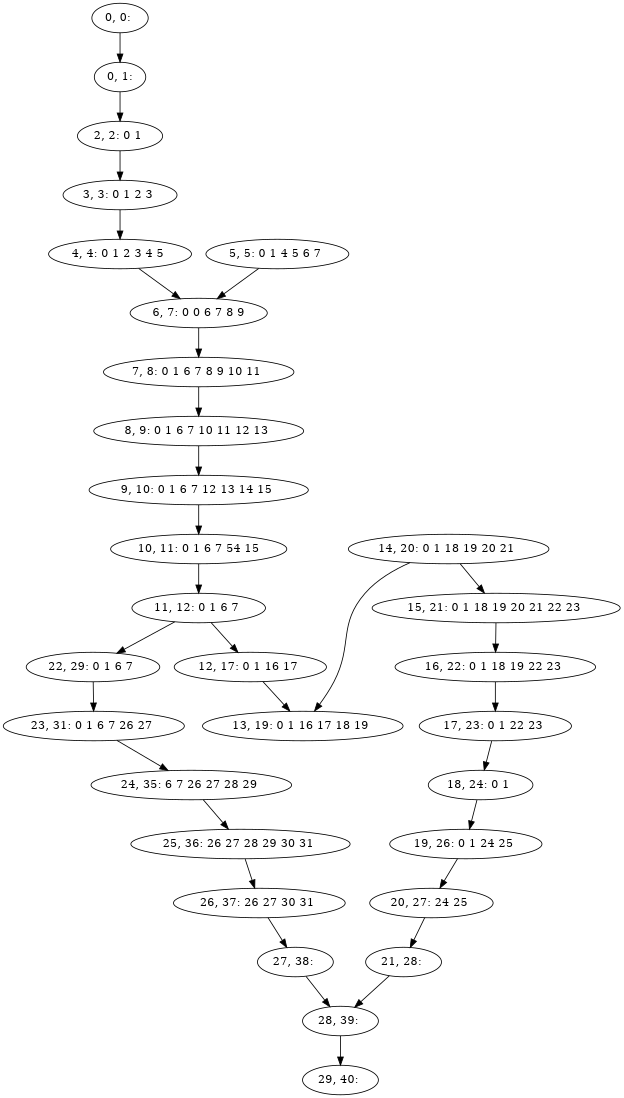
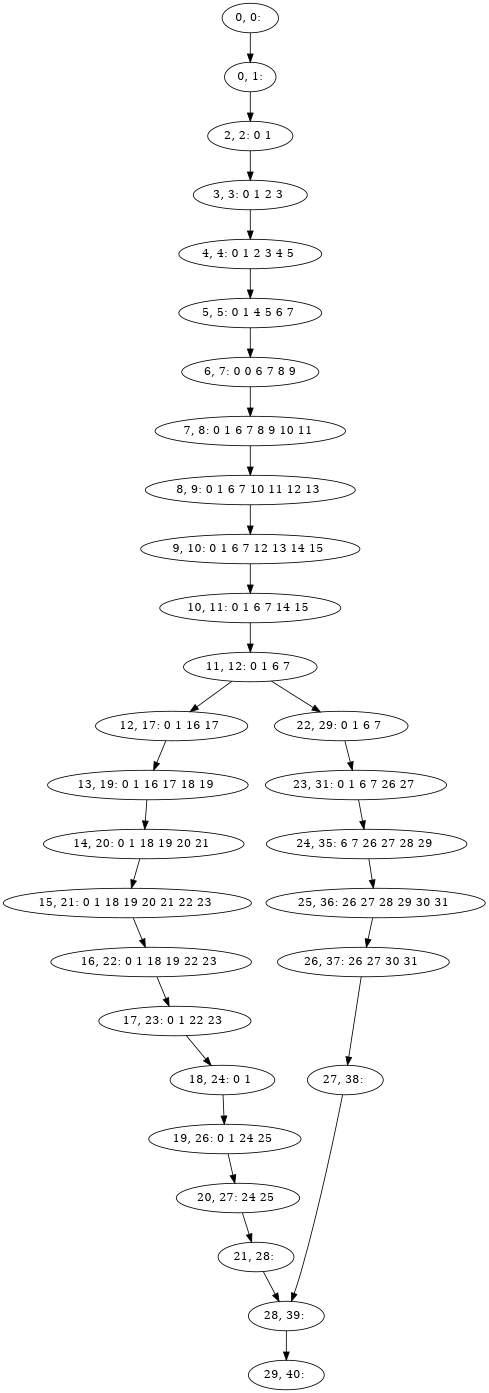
(156, 281) -> (250, 280)
(199, 549) -> (250, 608)
(349, 623) -> (146, 811)
